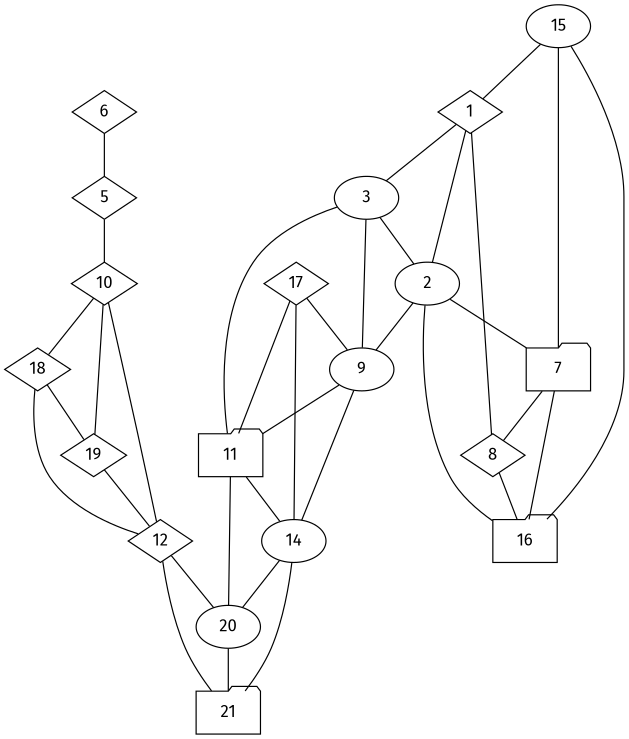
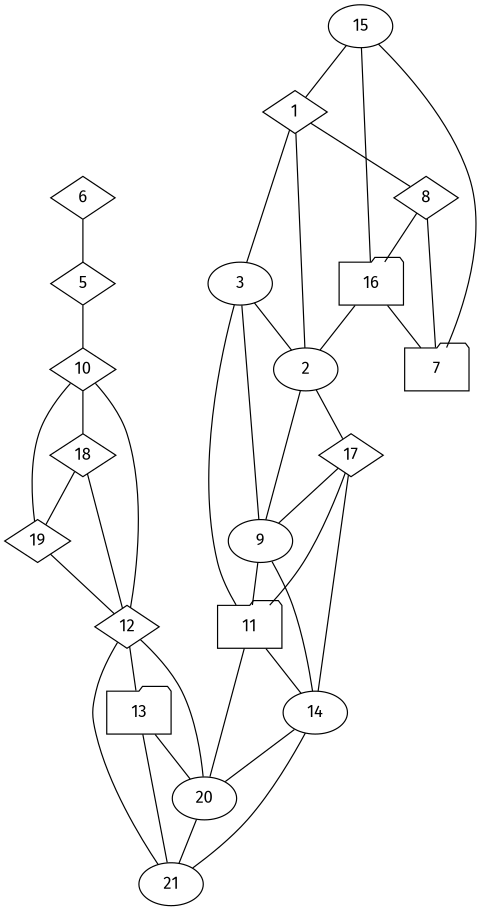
(492, 326) -> (329, 414)
none -> (139, 713)
(228, 713) -> (171, 884)
